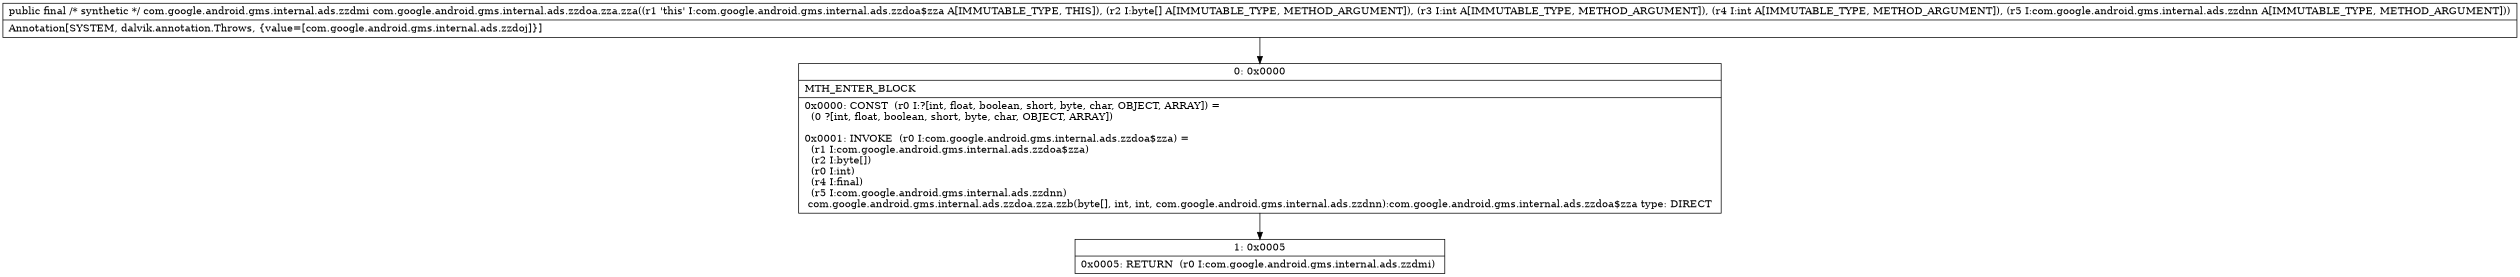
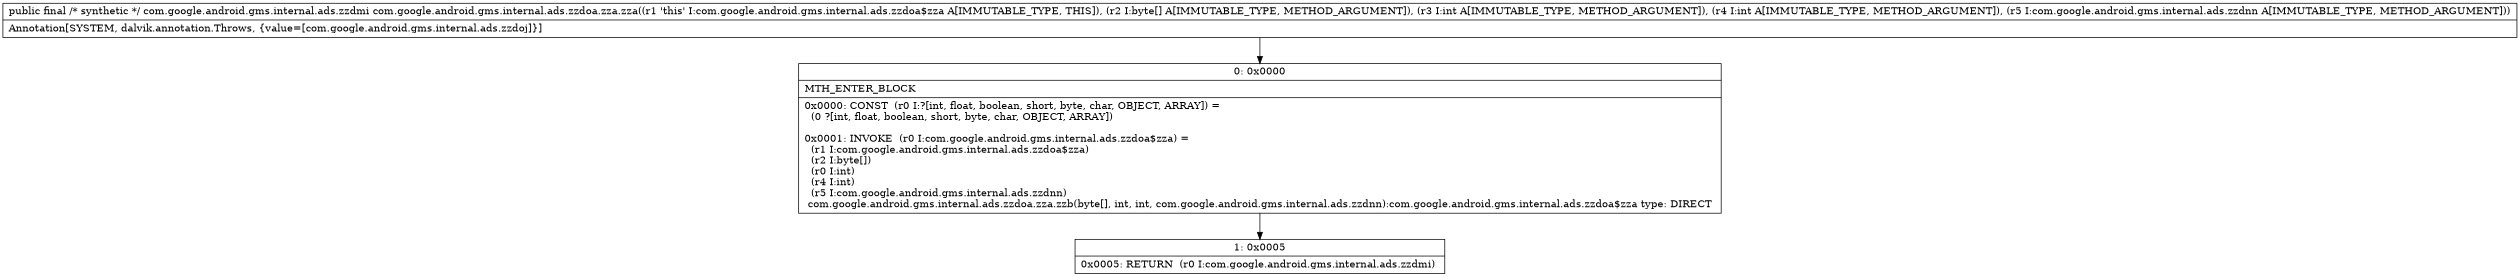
(834, 182) -> (830, 182)
